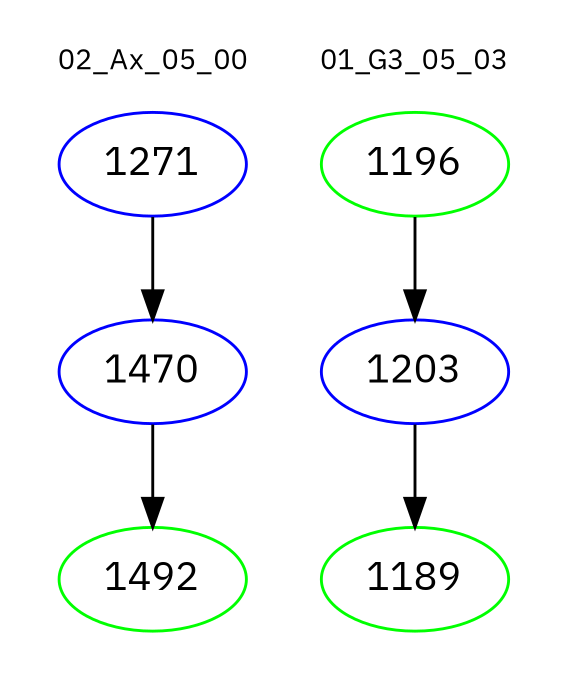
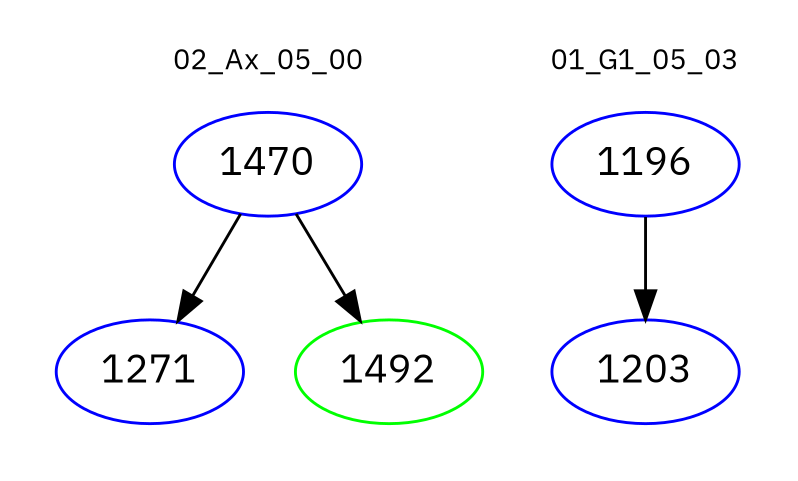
(415, 62) -> (646, 62)
(415, 164) -> (646, 164)
(153, 254) -> (217, 255)
(415, 579) -> none
